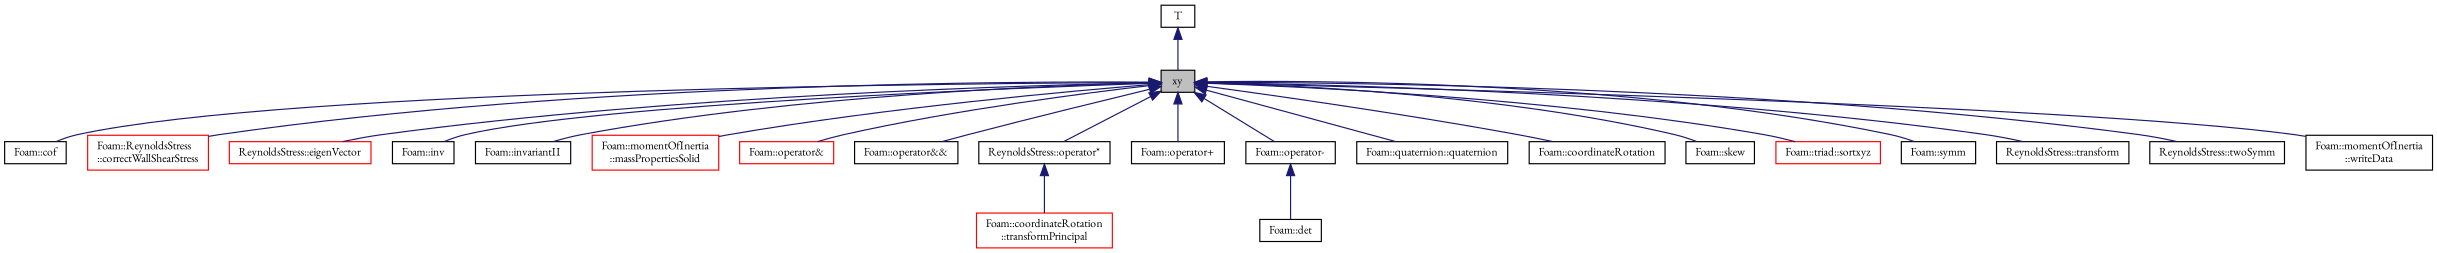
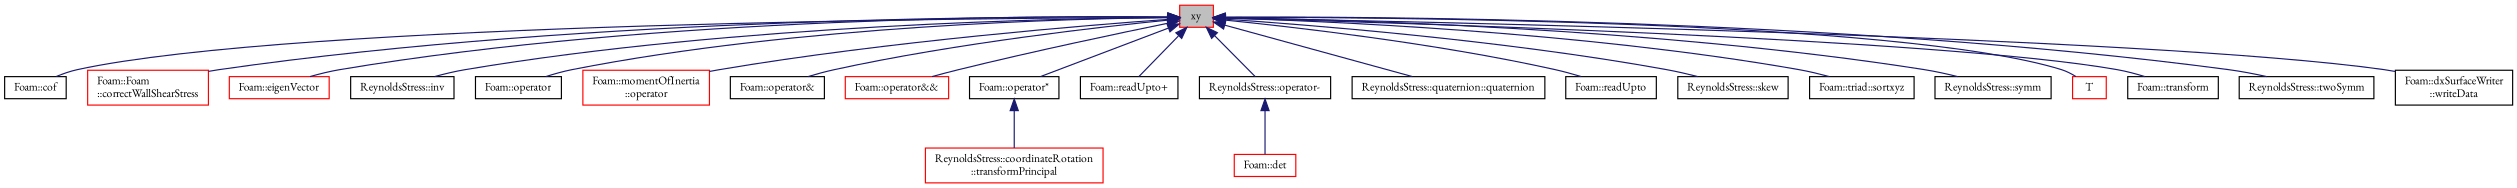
(1178, 16) -> (2089, 88)
(1178, 55) -> (1653, 26)
(1178, 81) -> (1197, 16)
(148, 153) -> (148, 88)
(300, 153) -> (279, 88)
(423, 153) -> (402, 88)
(523, 153) -> (518, 88)
(655, 153) -> (646, 88)
(787, 153) -> (777, 88)
(906, 153) -> (897, 88)
(1044, 153) -> (1014, 88)
(1178, 153) -> (1129, 88)
(1291, 153) -> (1265, 88)
(1432, 153) -> (1448, 88)
(1597, 153) -> (1611, 88)
(1720, 153) -> (1733, 88)
(1828, 153) -> (1862, 88)
(1938, 153) -> (1993, 88)
(2063, 153) -> (2173, 88)
(2369, 153) -> (2454, 88)
(1044, 230) -> (1014, 165)
(1291, 230) -> (1265, 165)
